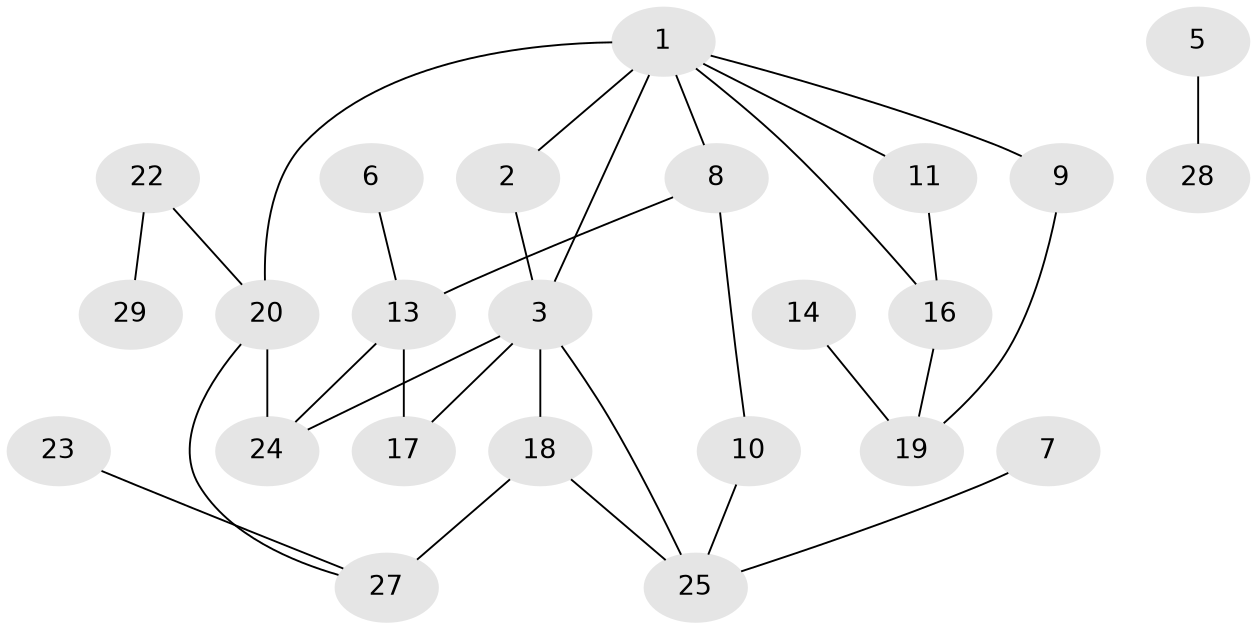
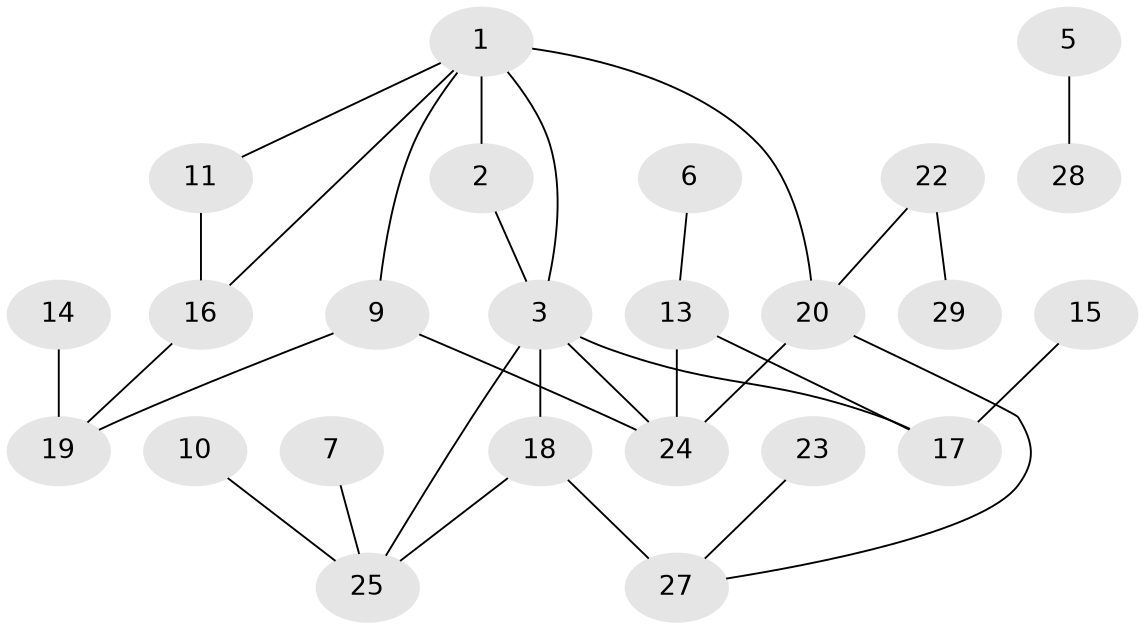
(717, 178) -> none
none -> (1086, 315)
none -> (528, 381)
